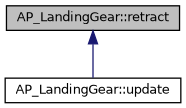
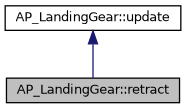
(93, 61) -> (93, 61)
